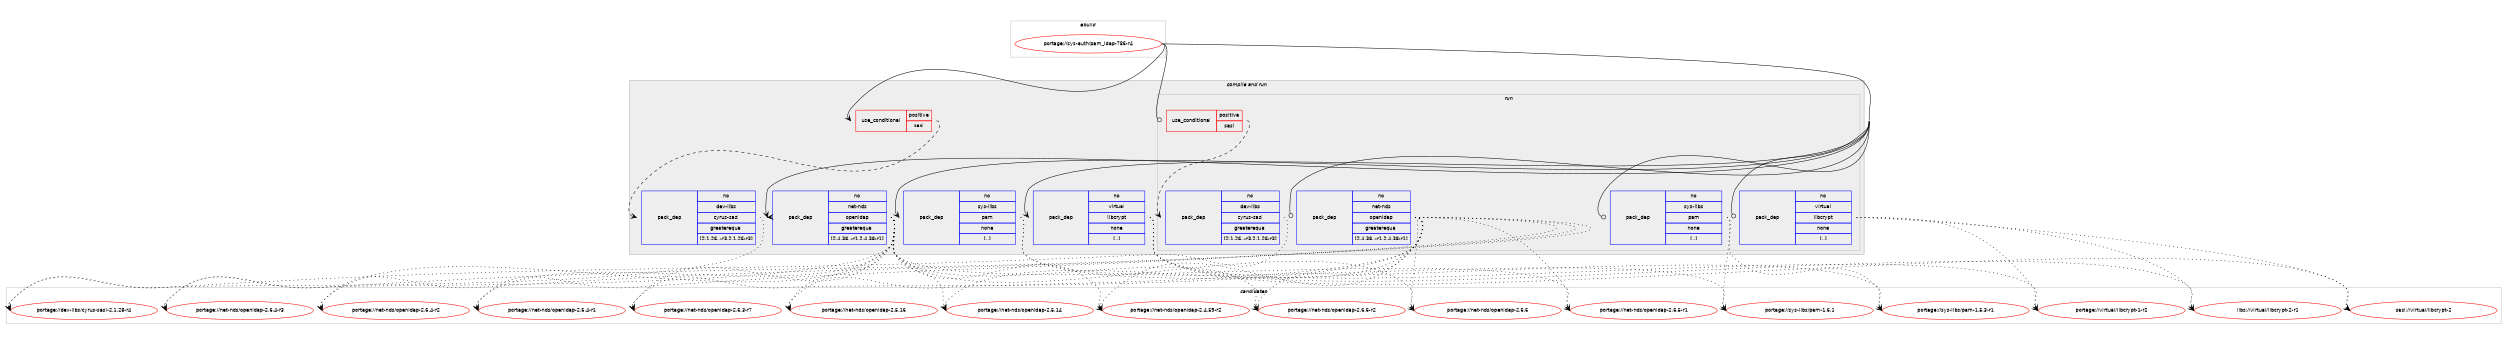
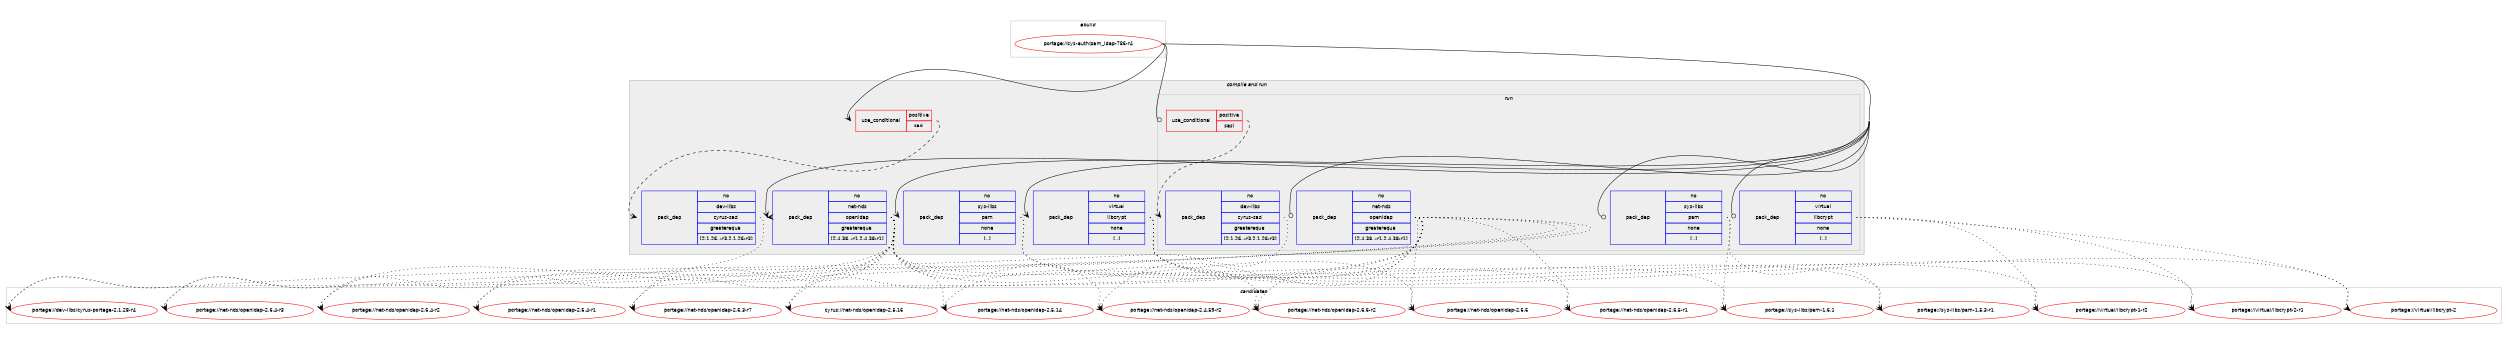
(84, 310) -> (84, 310)
(864, 310) -> (864, 310)
(2268, 310) -> (2268, 310)
(2424, 310) -> (2424, 310)
